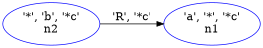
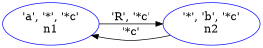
(132, 18) -> (131, 33)
none -> (127, 24)
